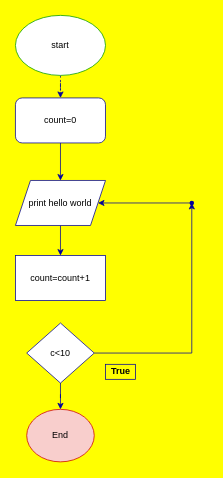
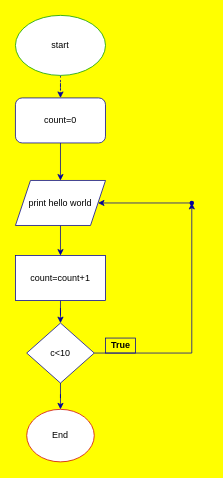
none -> (60, 314)
(120, 372) -> (120, 345)
(60, 435) -> (60, 435)
